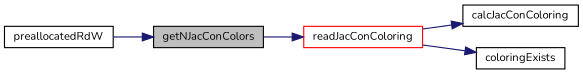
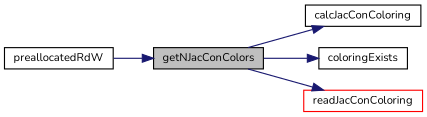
(437, 27) -> (280, 39)
(444, 48) -> (285, 58)
